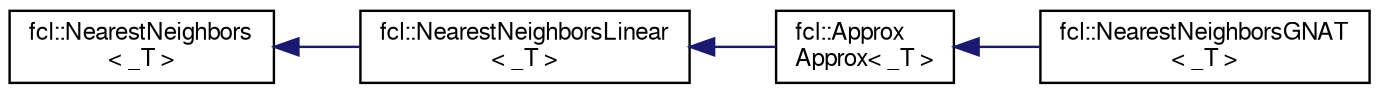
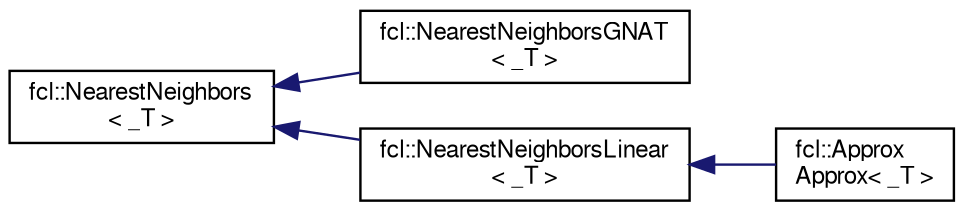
(1009, 47) -> (329, 78)
